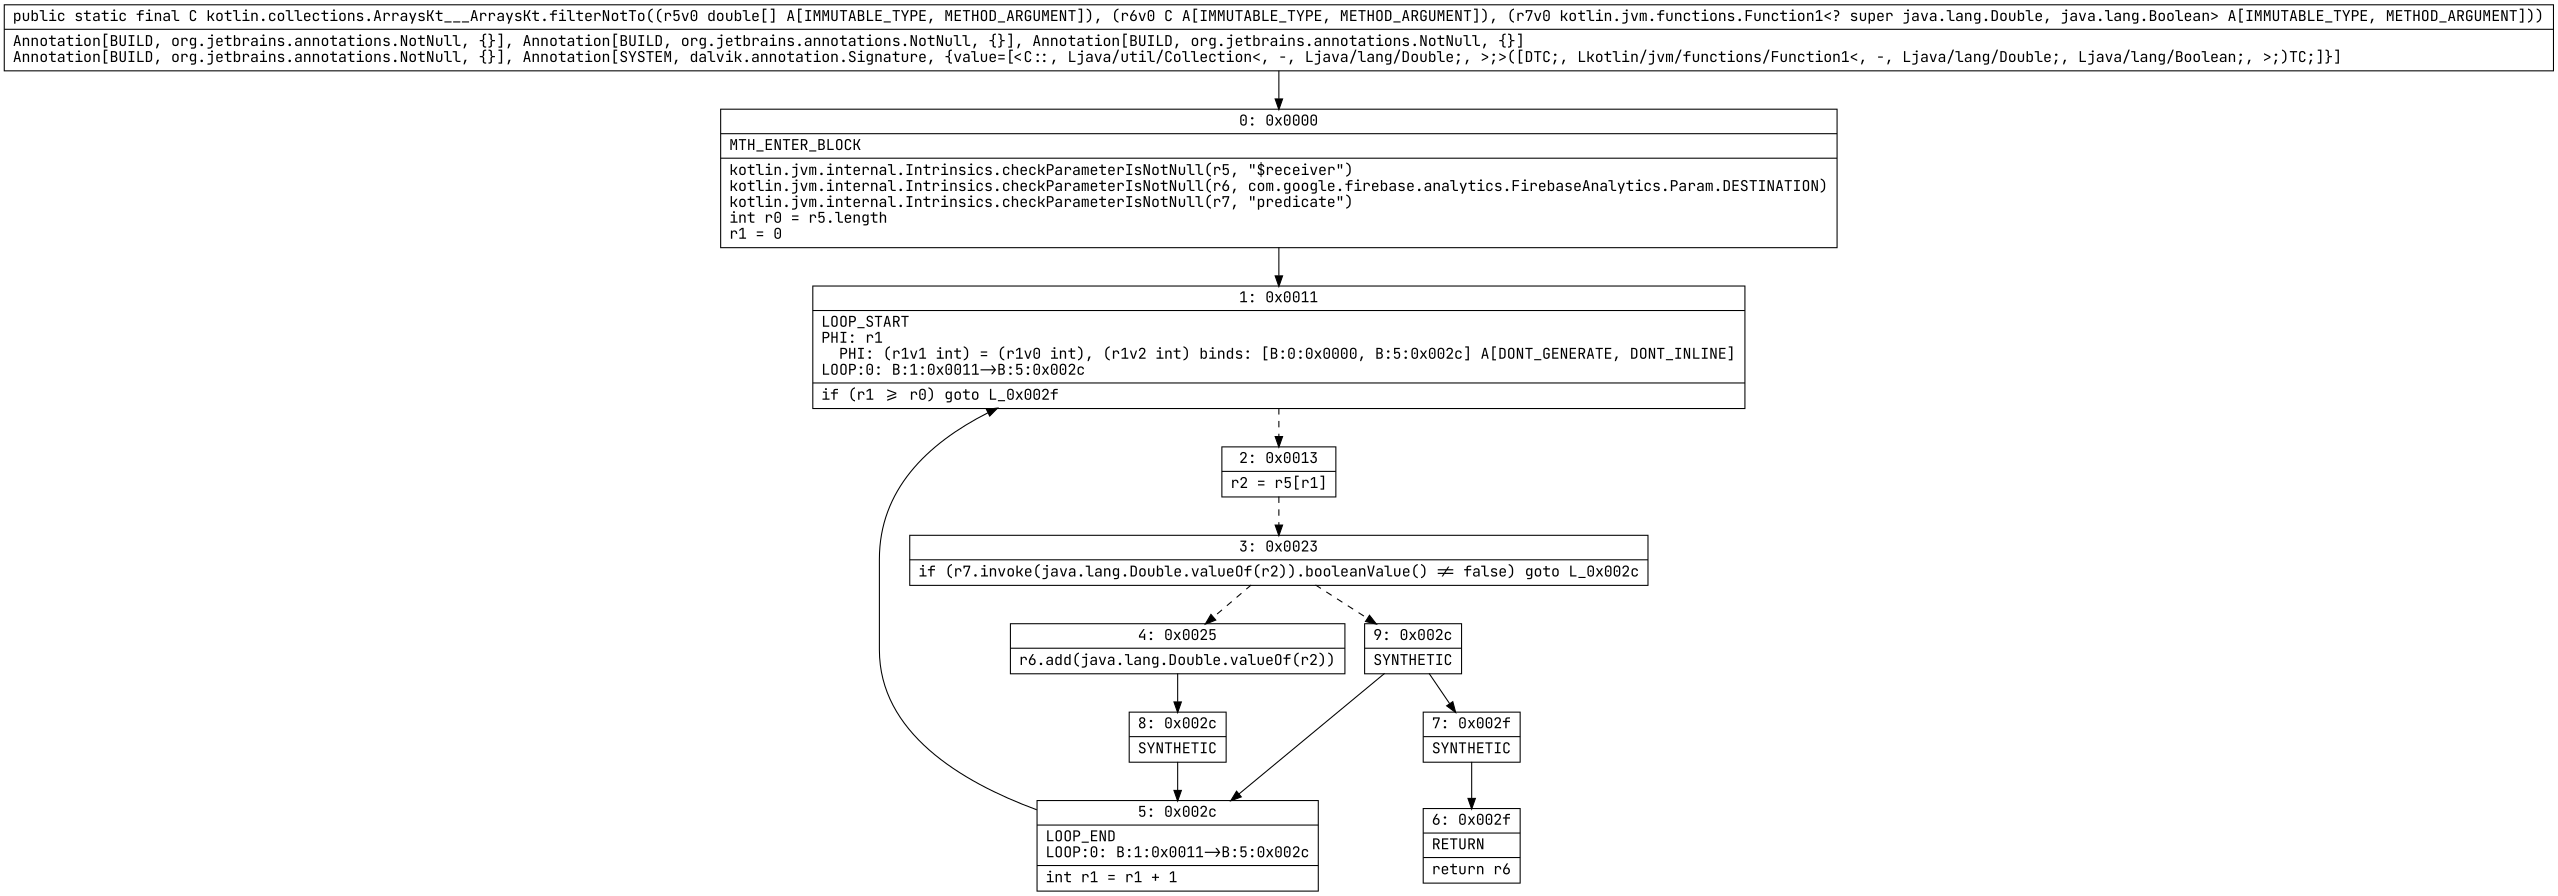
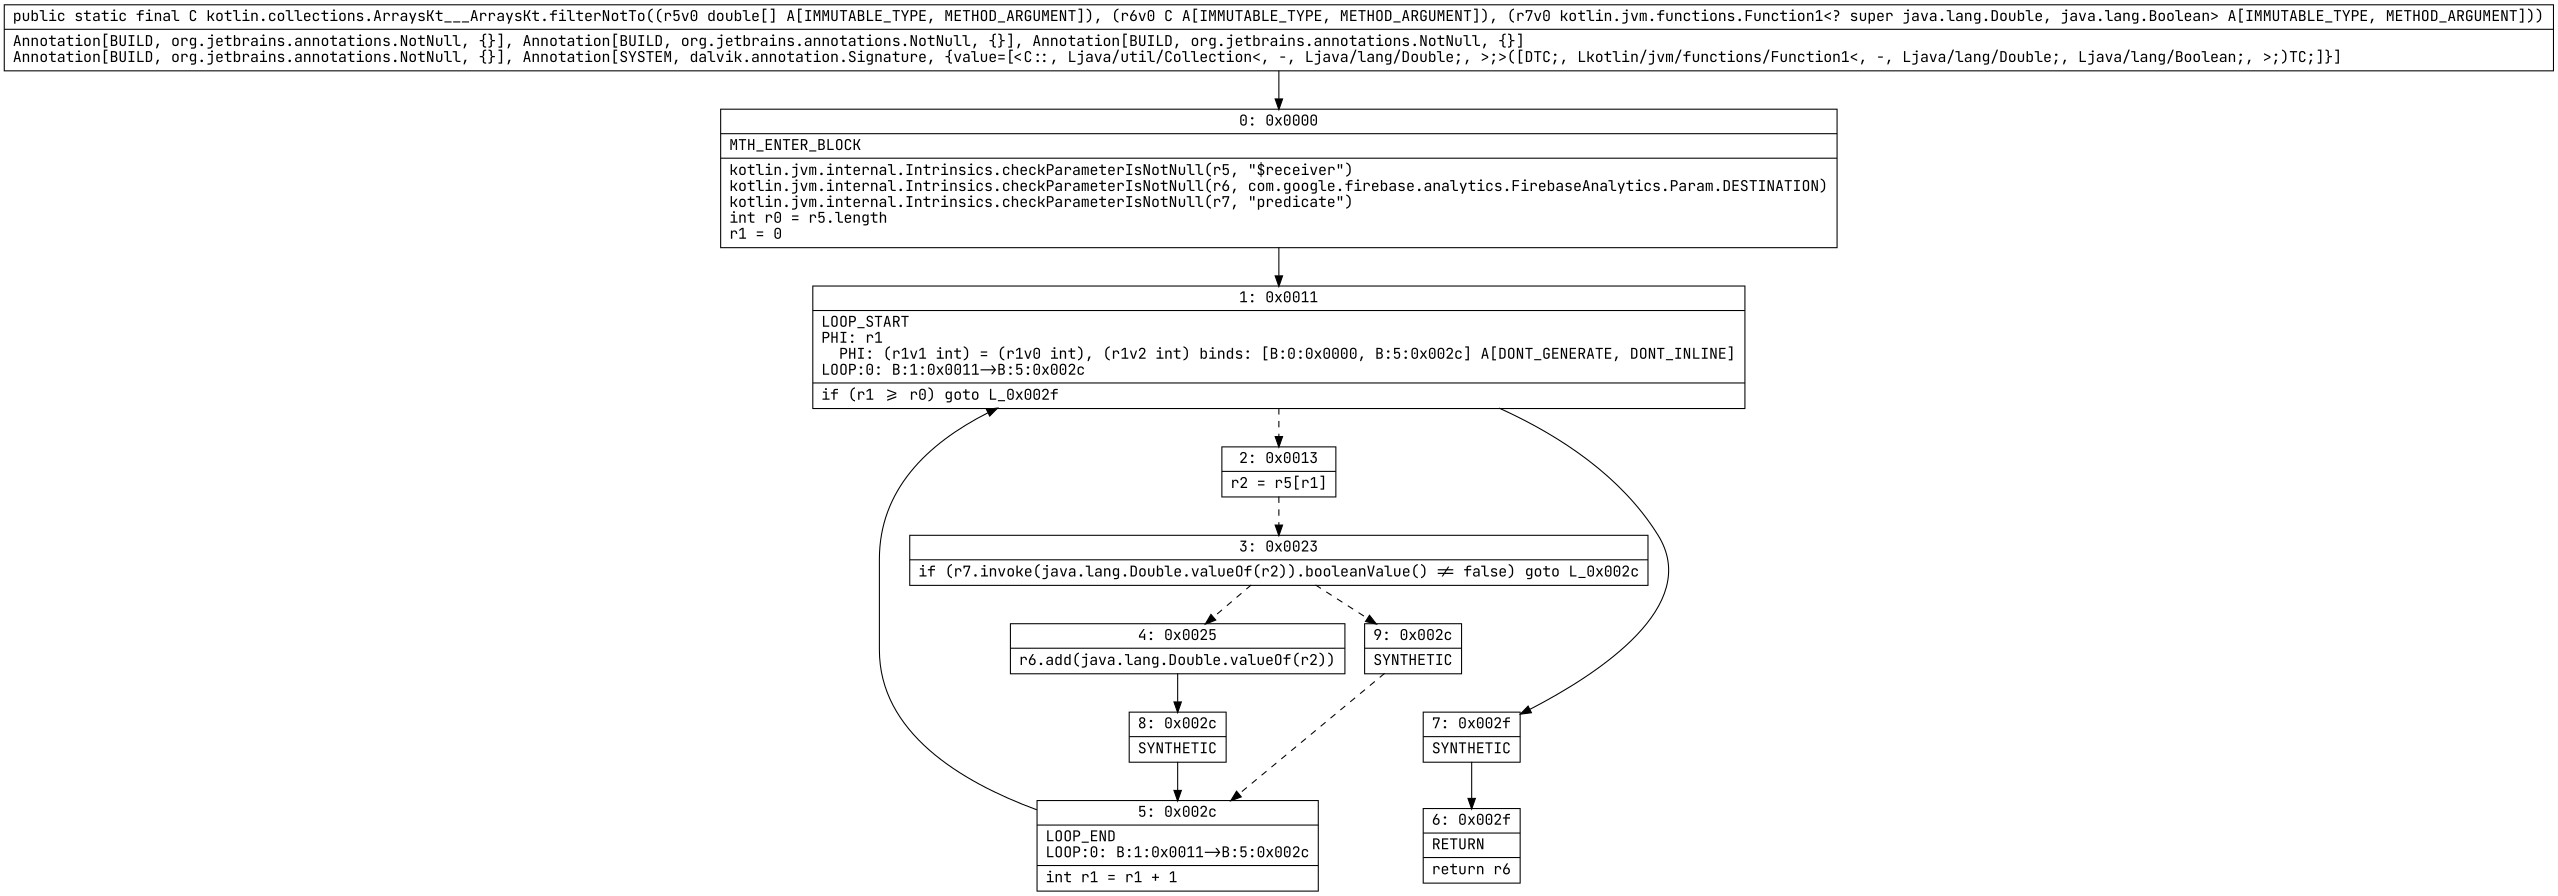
(1439, 689) -> (1664, 551)
(1312, 734) -> (1312, 734)
